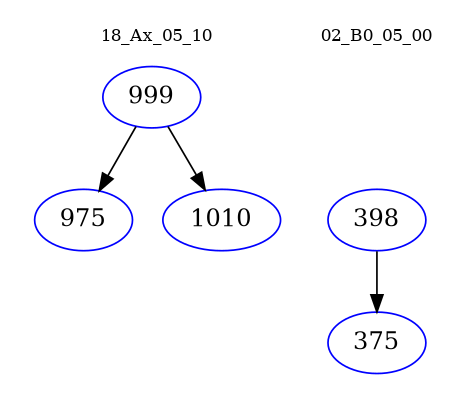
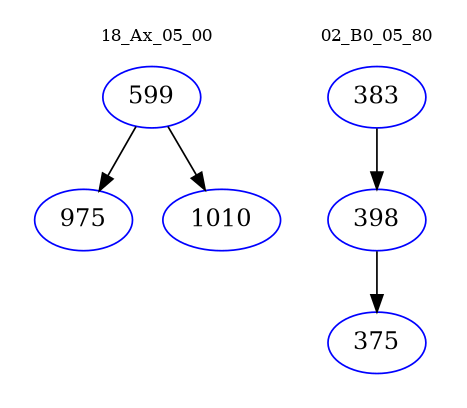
(157, 37) -> (157, 37)
(377, 37) -> (377, 37)
(152, 97) -> (152, 97)
none -> (377, 97)
